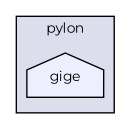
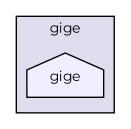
(65, 29) -> (65, 29)
